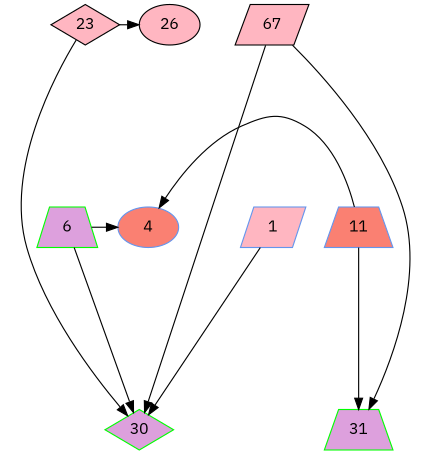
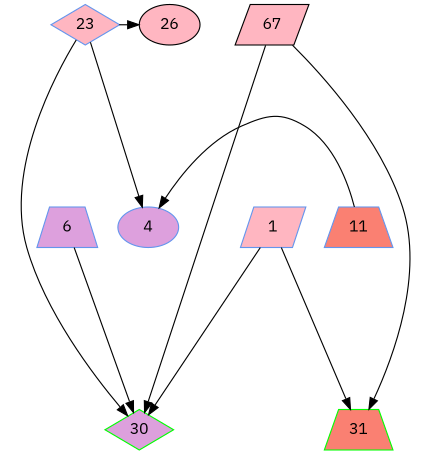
(85, 25) -> (85, 25)
(67, 227) -> (67, 227)
(99, 227) -> (115, 119)
(148, 227) -> (148, 227)
(359, 323) -> (314, 323)
(359, 430) -> (359, 430)
